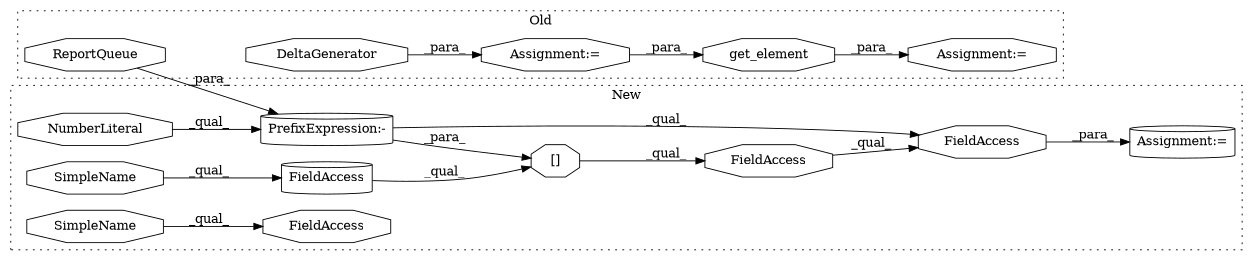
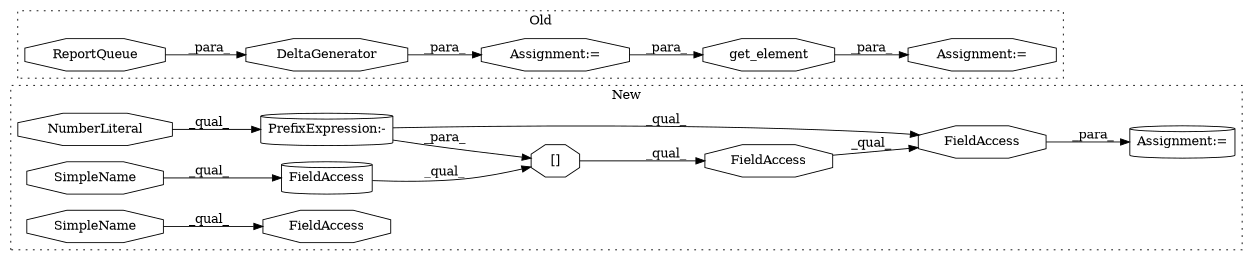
(210, 92) -> (201, 55)
